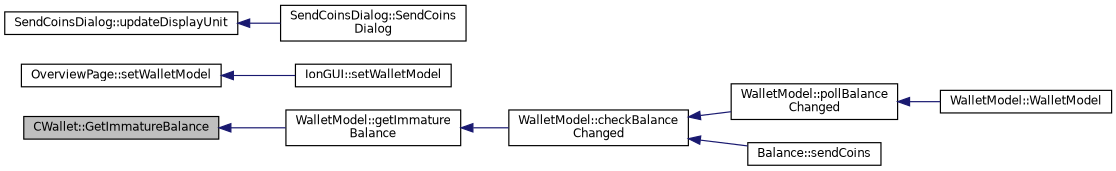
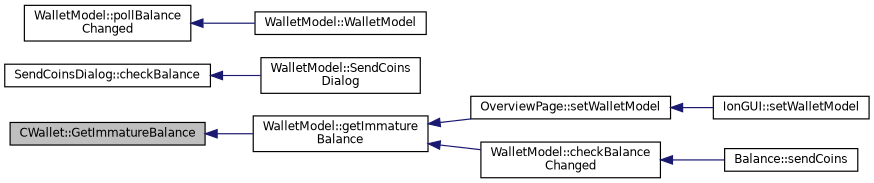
(121, 23) -> (108, 75)
(373, 23) -> (341, 75)
(716, 114) -> none
none -> (456, 121)
